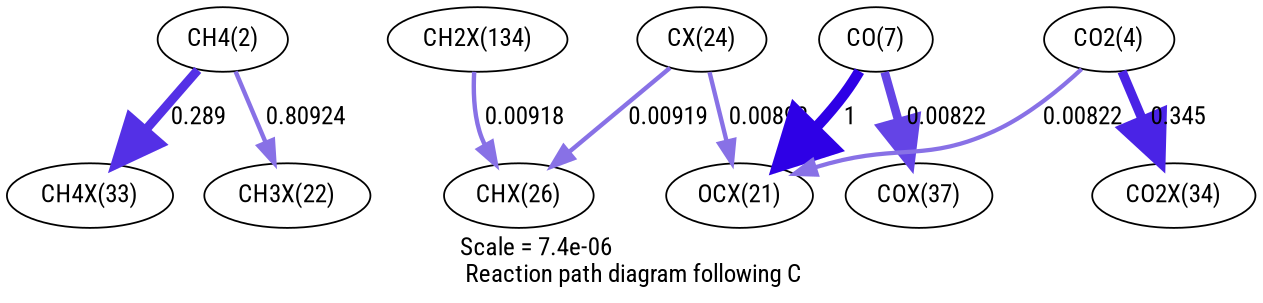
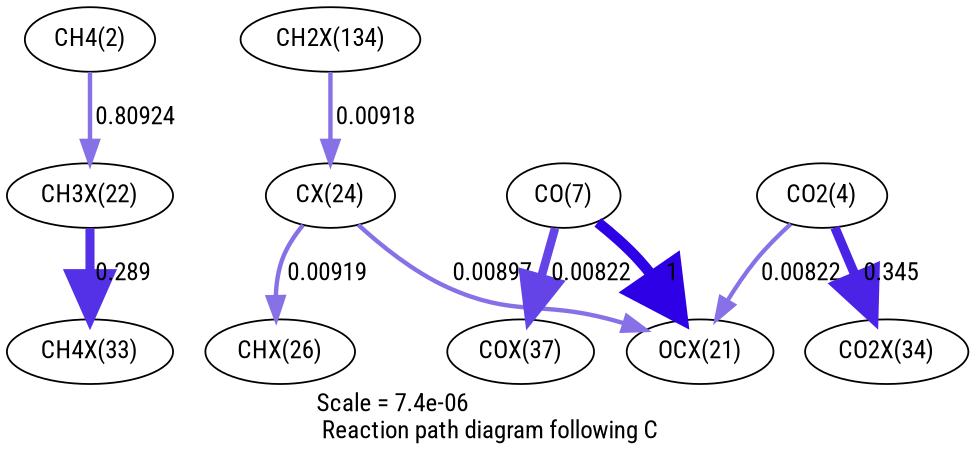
(172, 100) -> (90, 251)
(475, 109) -> (330, 106)
(766, 118) -> (490, 274)
